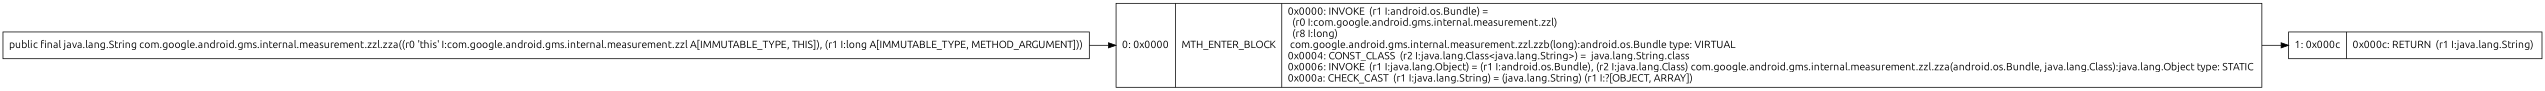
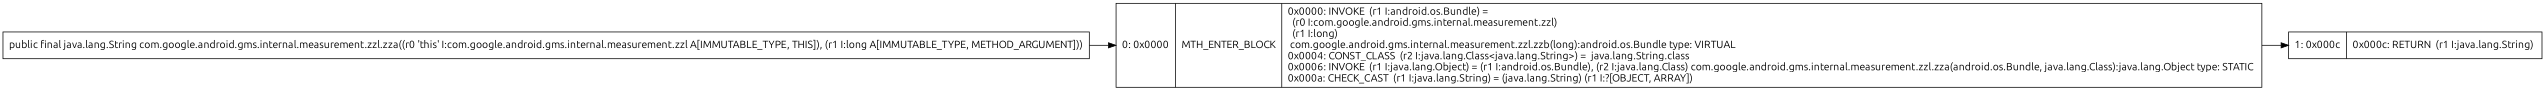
(1313, 34) -> (1313, 34)
